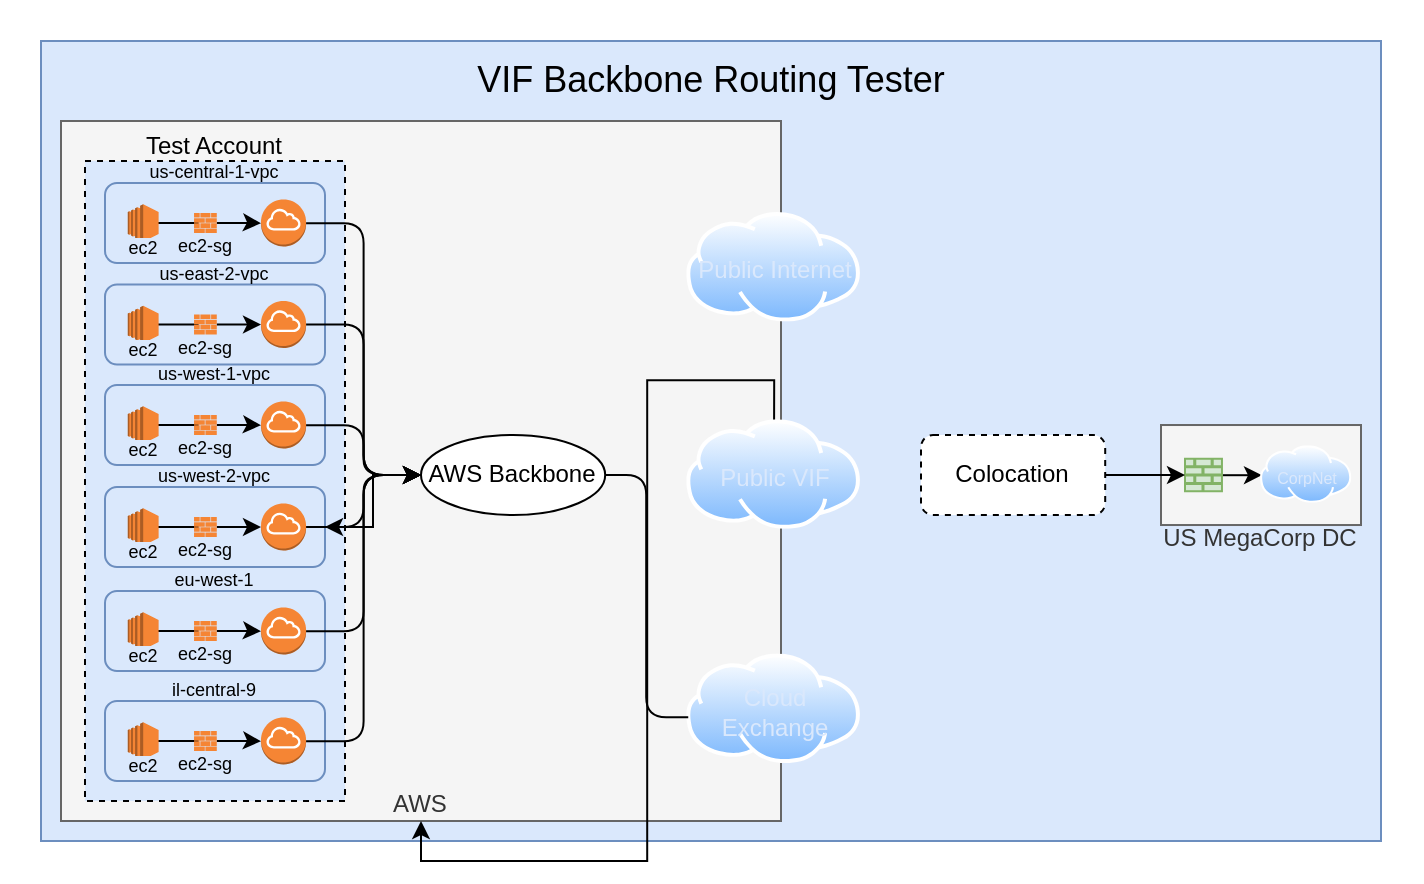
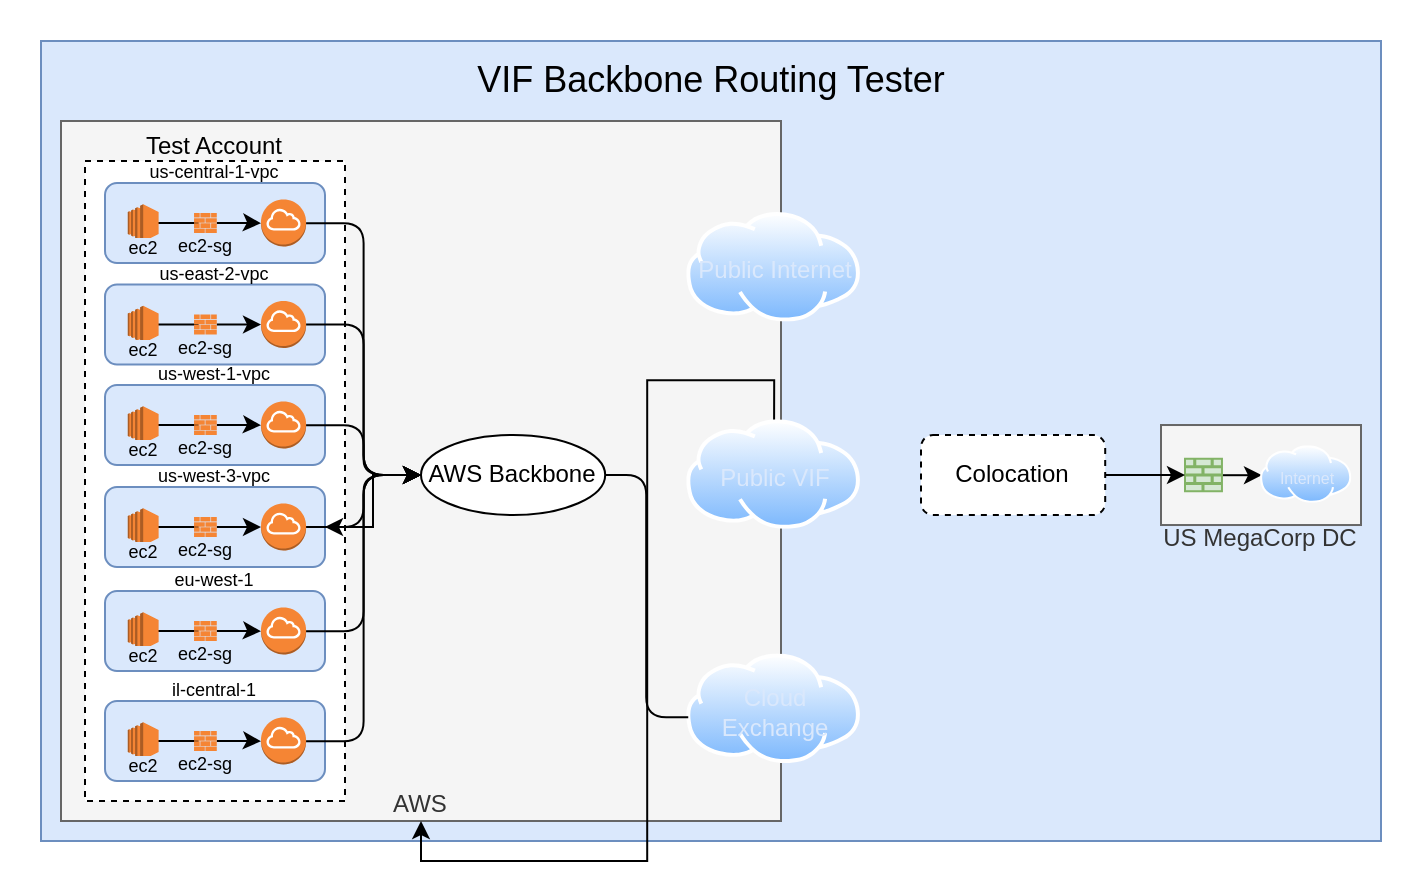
(215, 476) -> (215, 476)
(1308, 479) -> (1308, 479)
(215, 481) -> (215, 481)
(215, 690) -> (215, 690)
